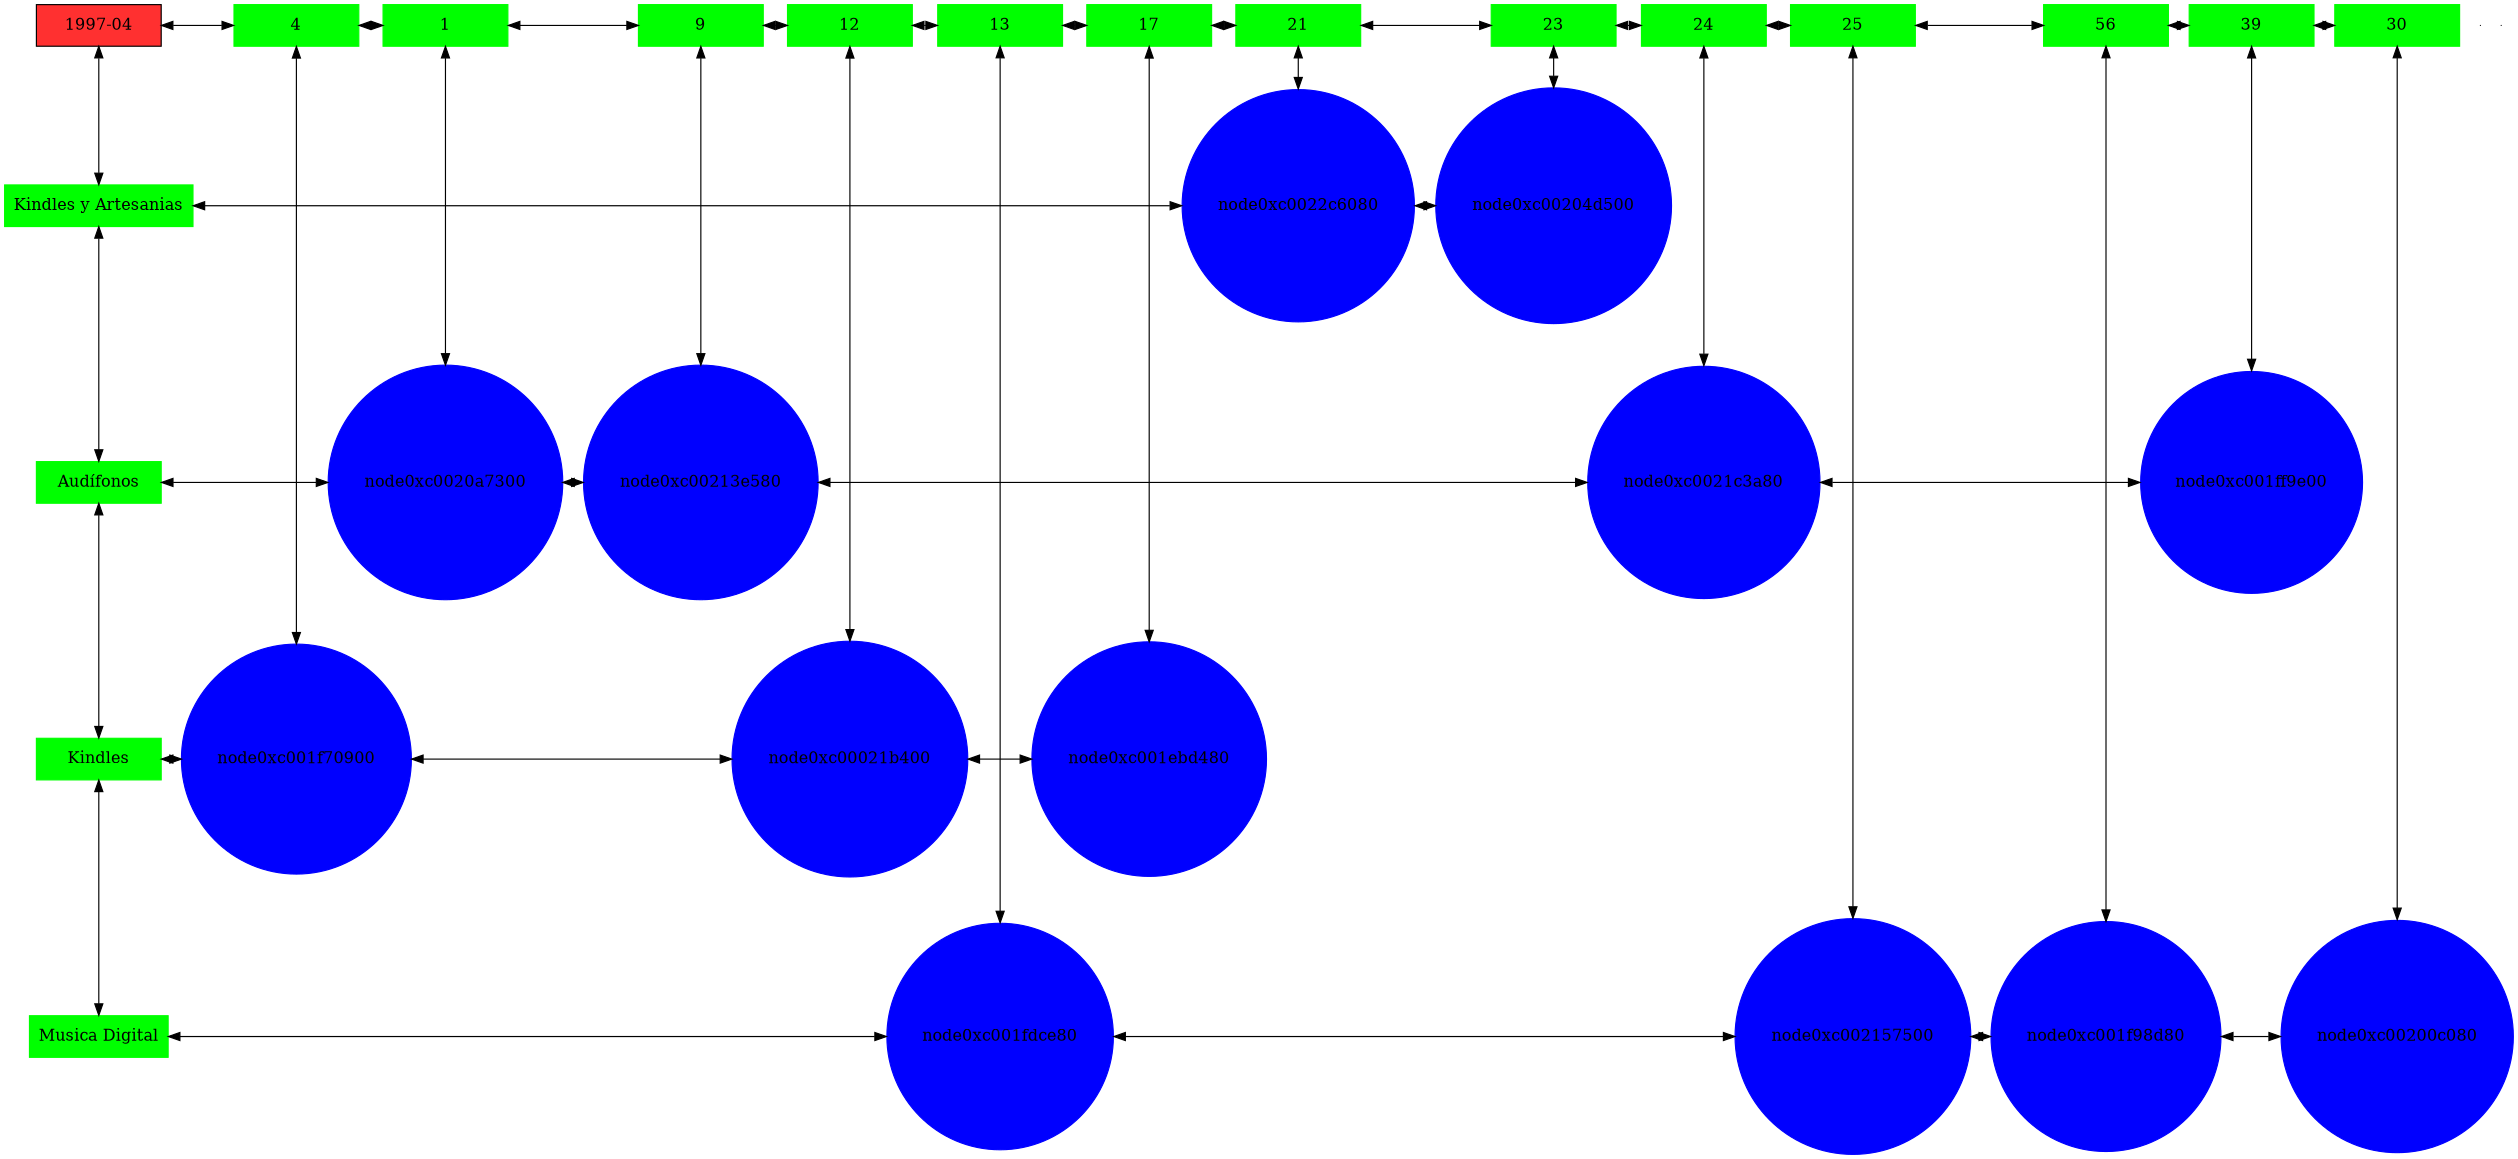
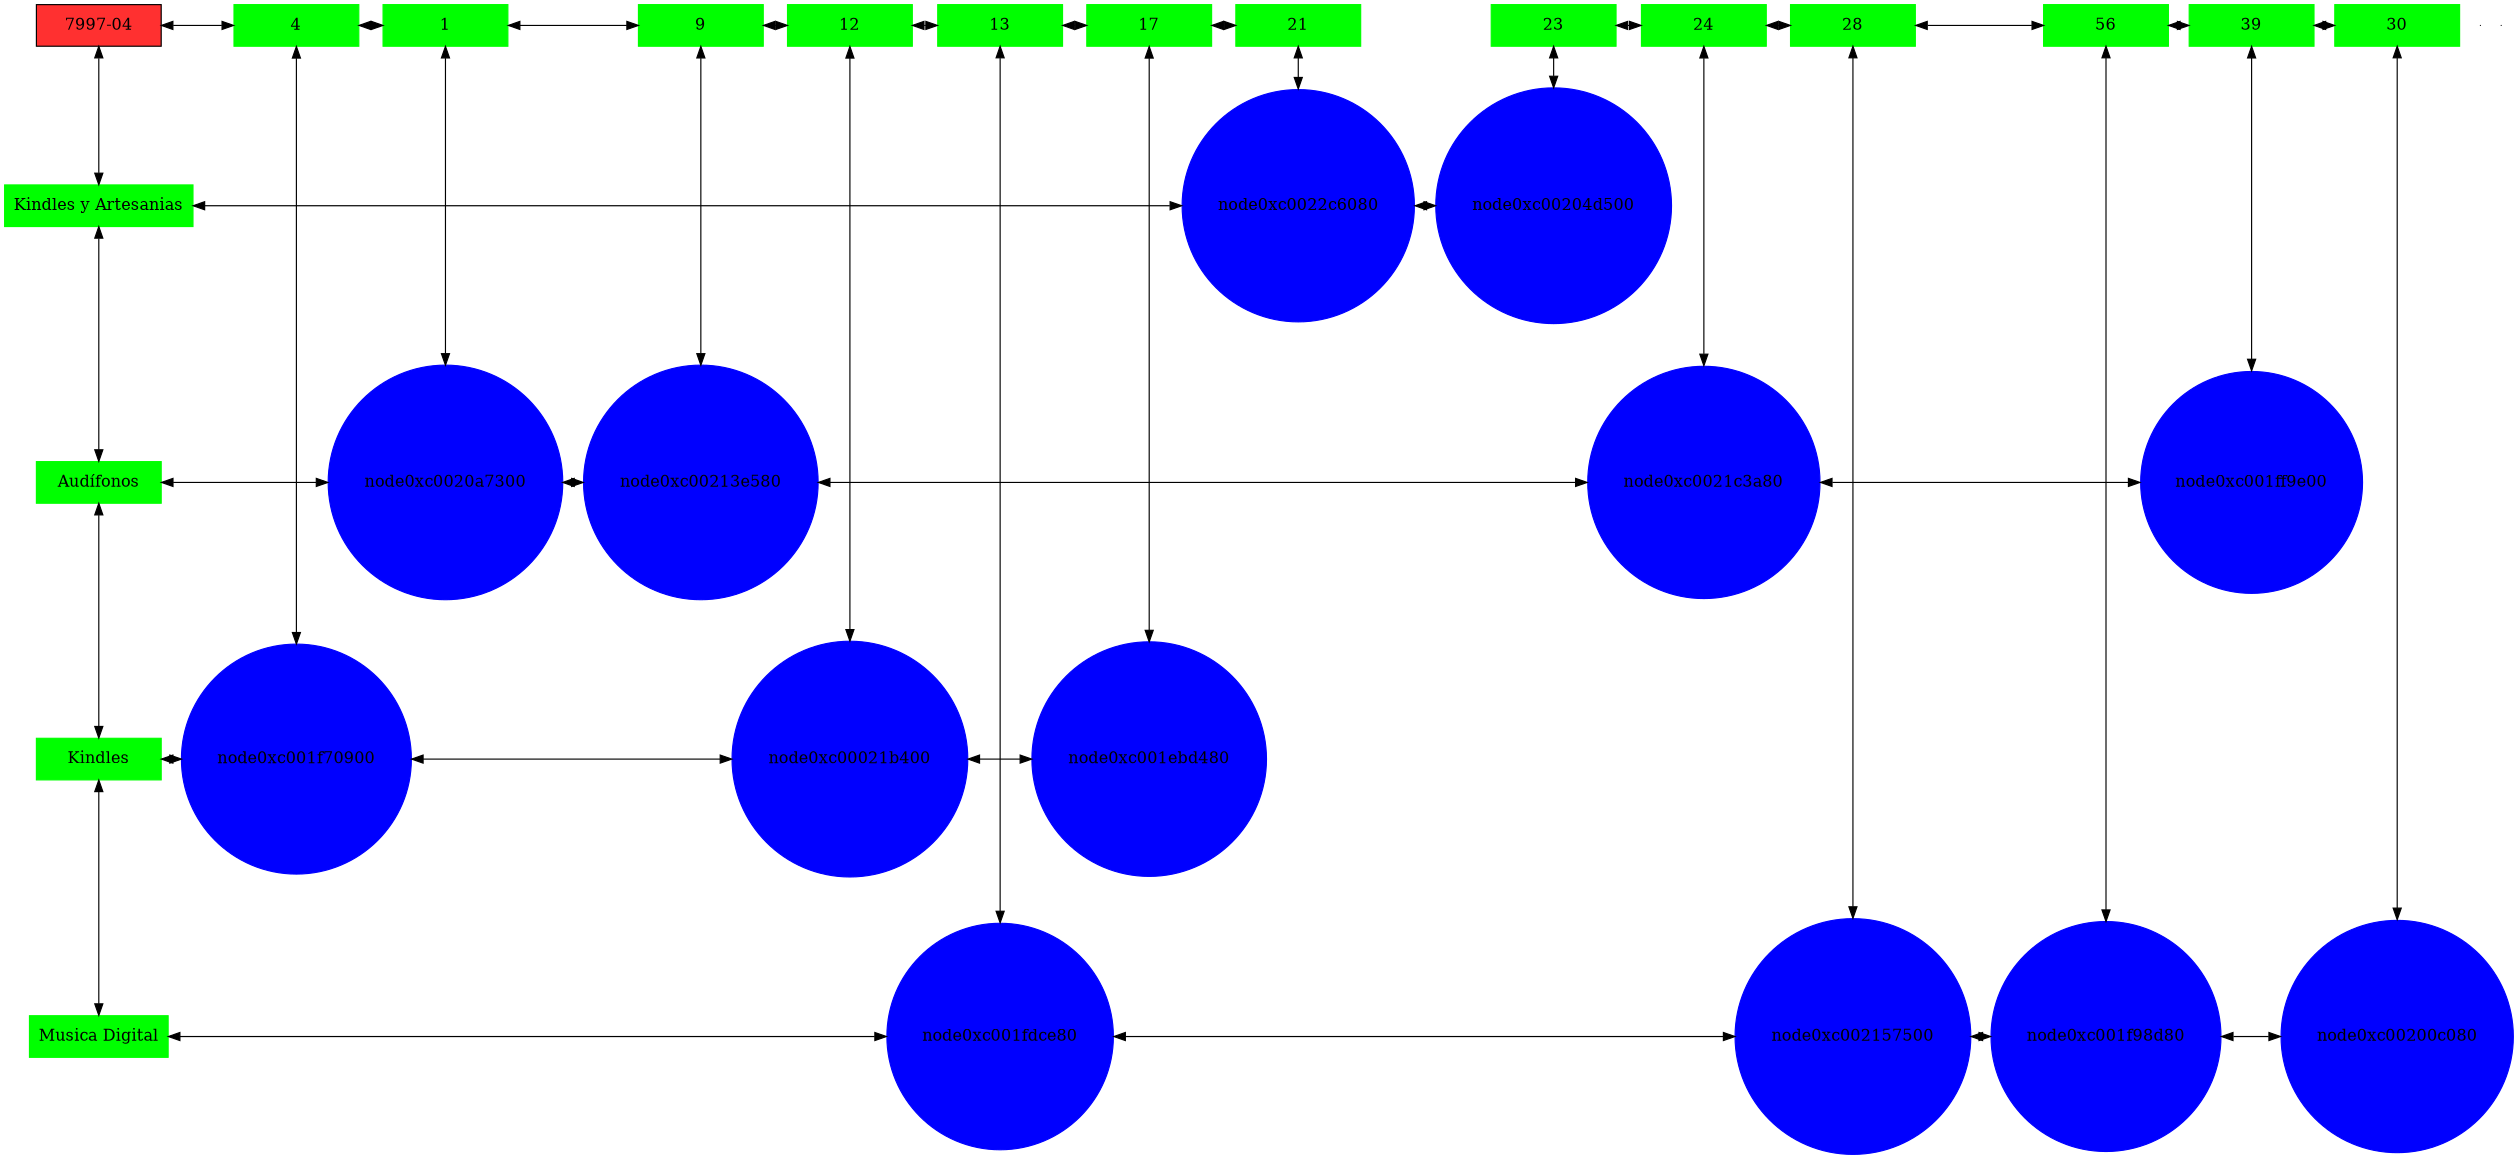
(99, 25) -> (99, 25)
(1426, 25) -> none
(1853, 25) -> (1853, 25)
